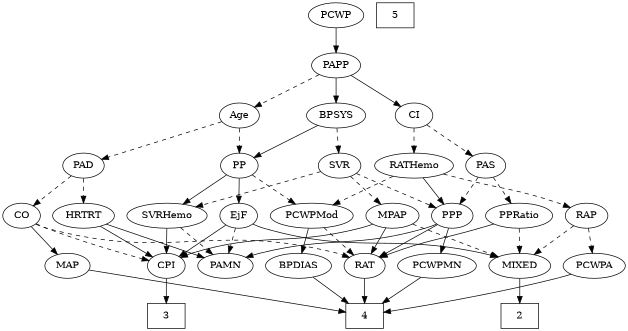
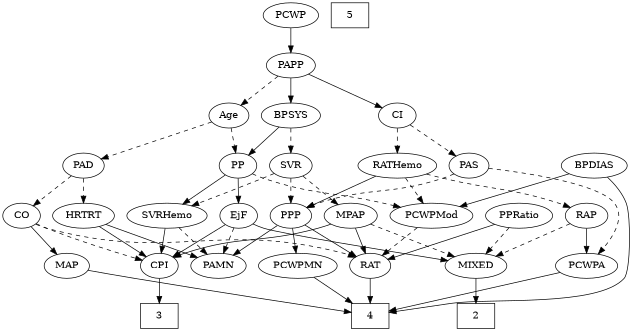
(497, 182) -> (578, 185)
(307, 233) -> (520, 188)
(590, 237) -> (587, 237)
